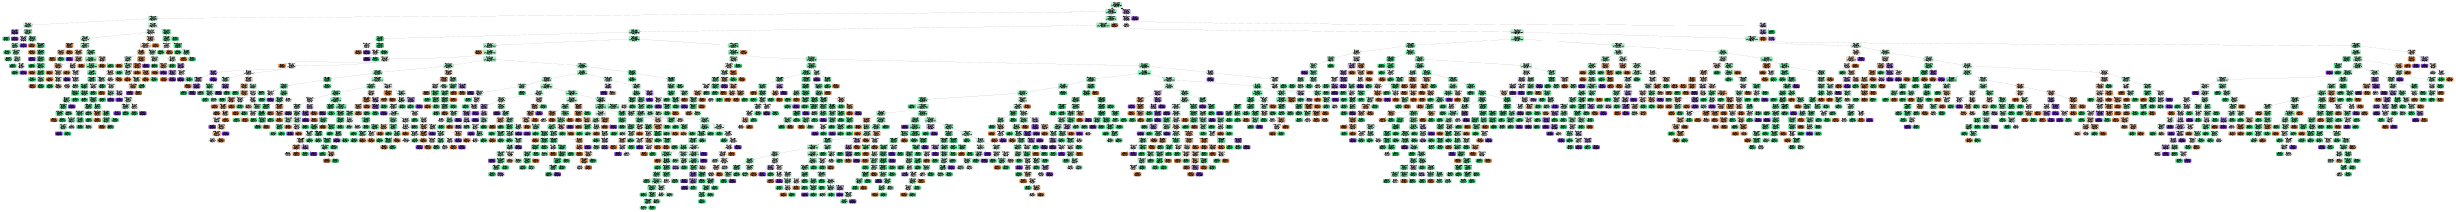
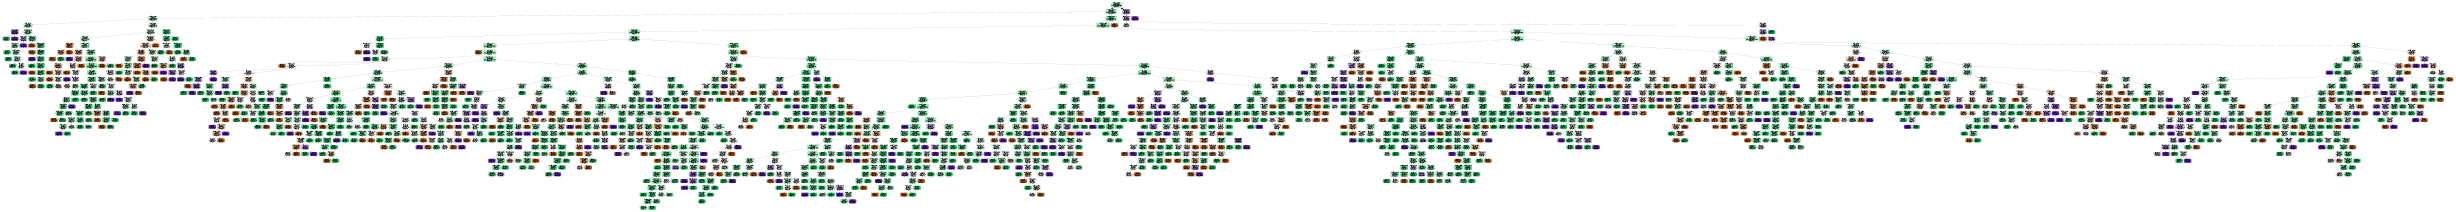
(444, 86) -> (444, 86)
(406, 140) -> (406, 140)
none -> (1129, 174)
